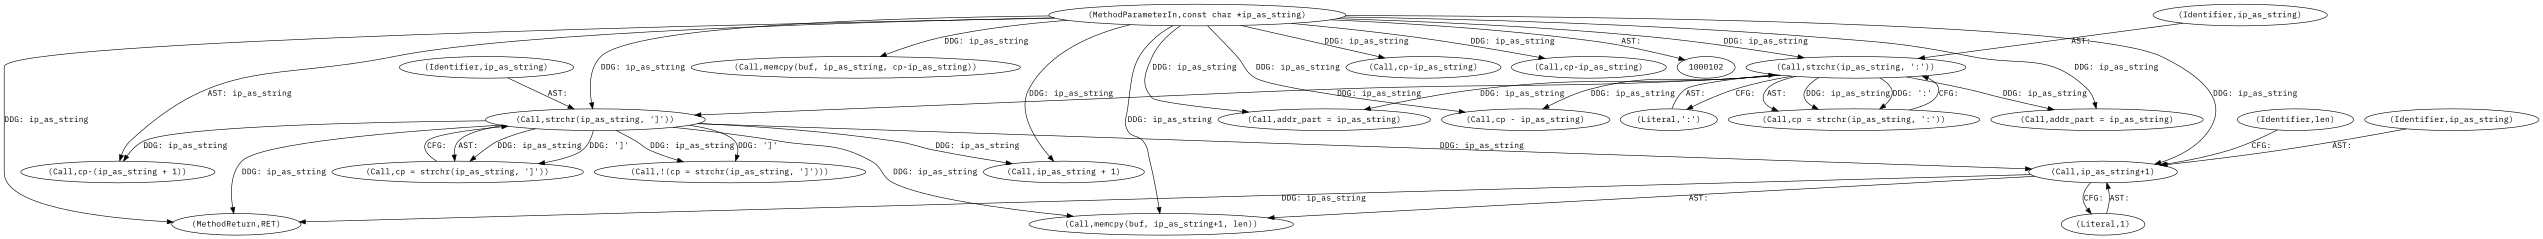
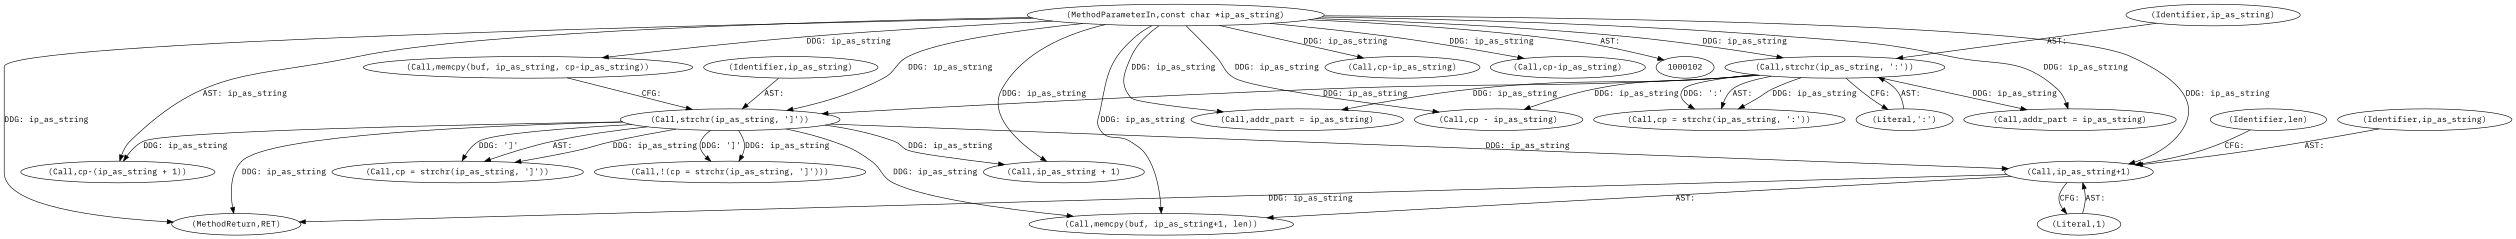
(1934, 99) -> none
(451, 133) -> (627, 93)
